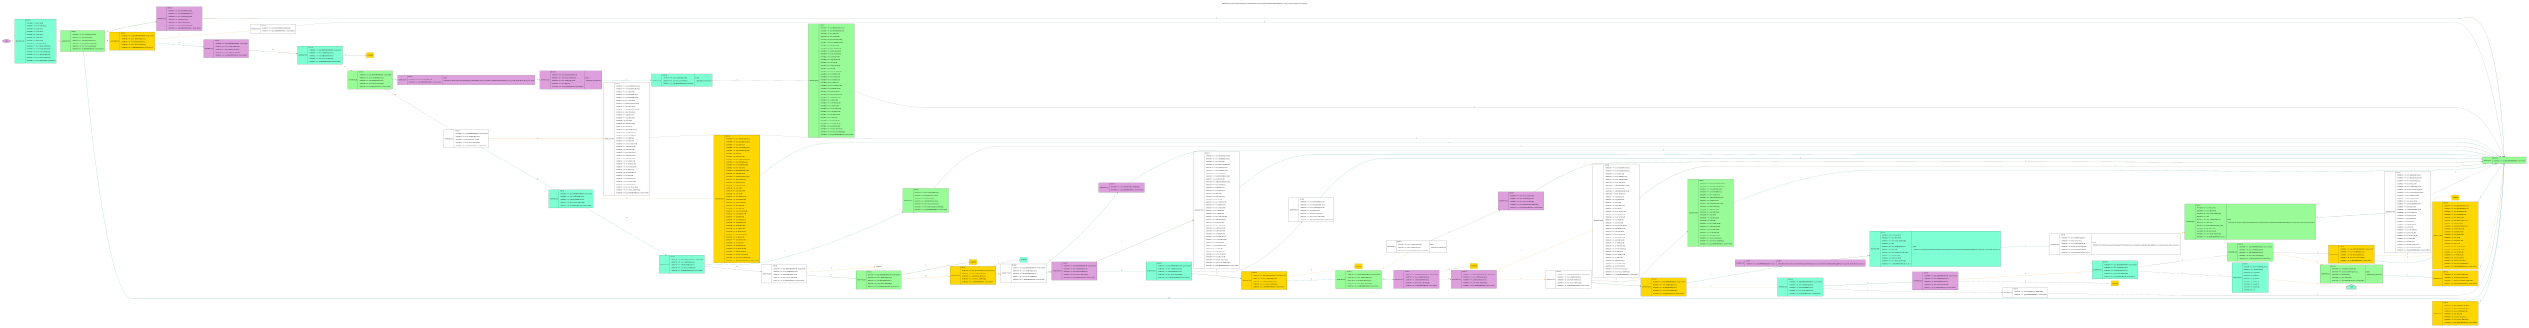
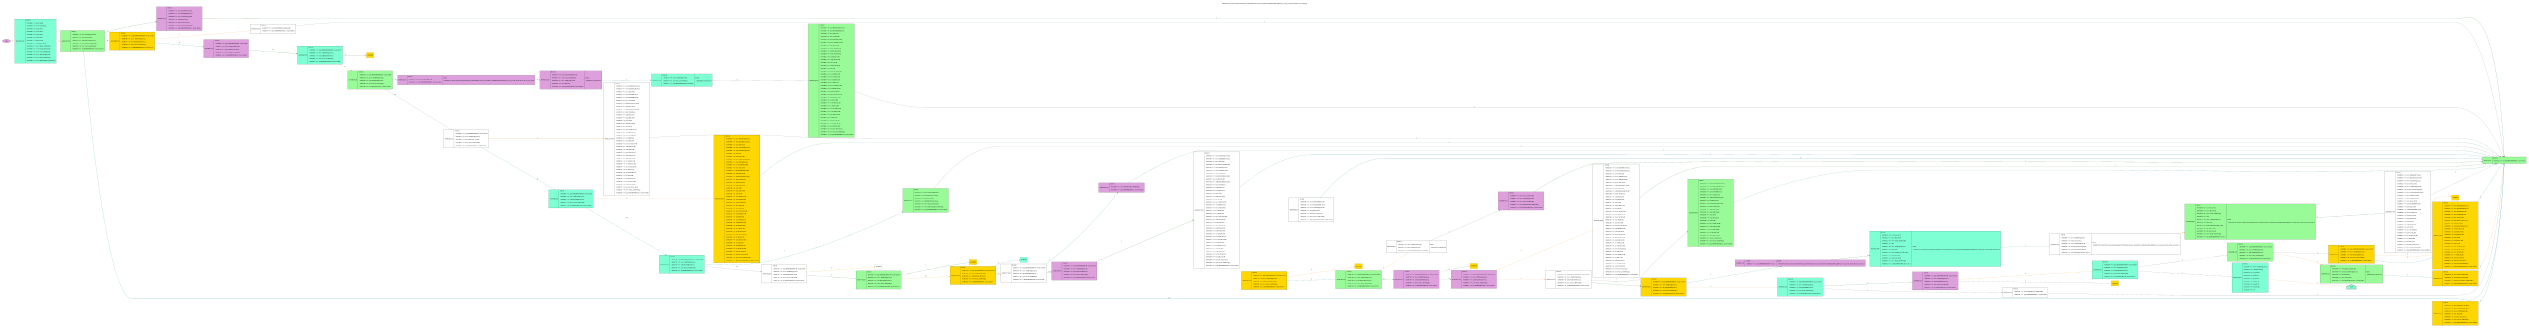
(1169, 271) -> none
